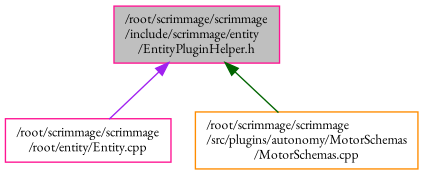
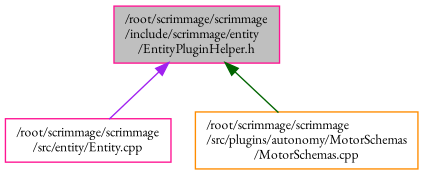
(88, 140) -> (88, 140)
